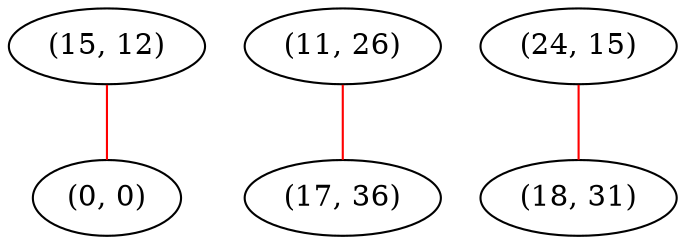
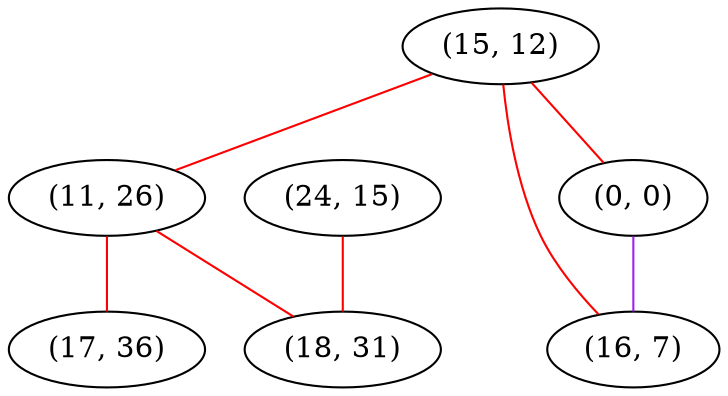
none -> (304, 122)
none -> (225, 274)
none -> (633, 350)
